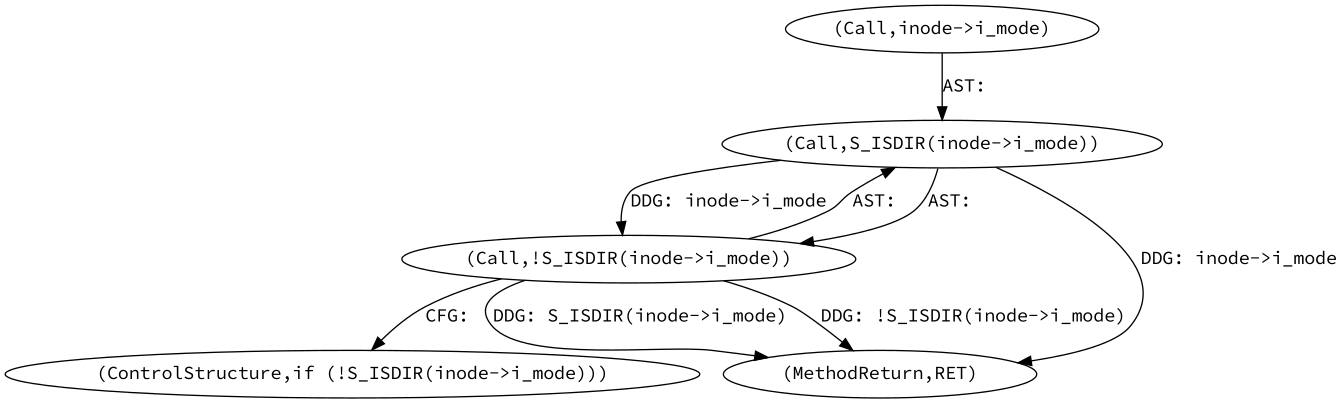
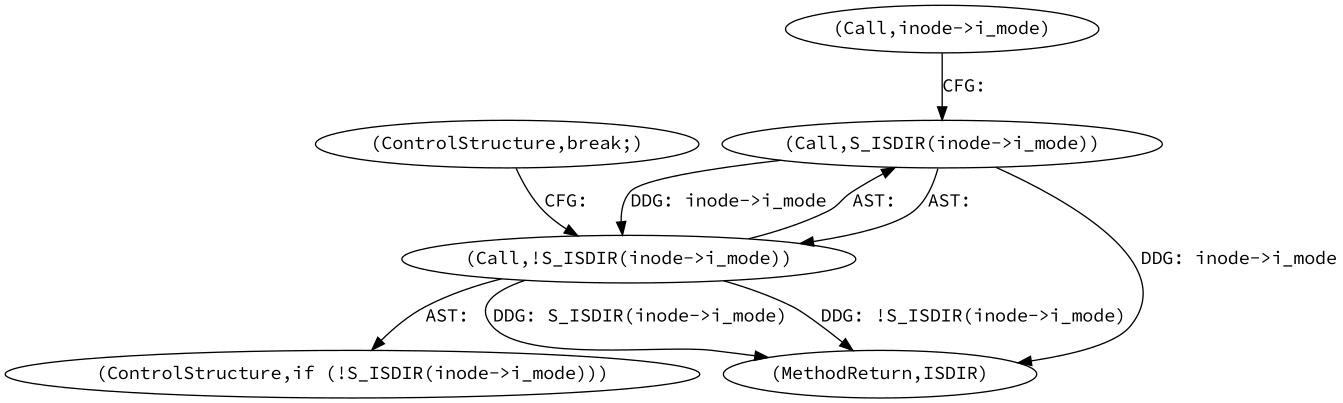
(970, 87) -> (970, 87)
none -> (507, 144)
(453, 317) -> (453, 317)
(880, 374) -> (880, 374)
